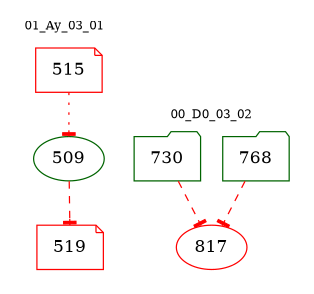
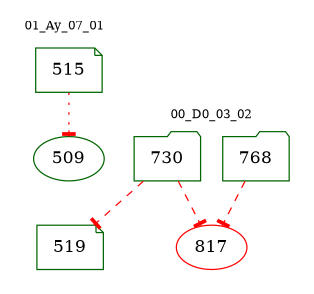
(65, 26) -> (65, 26)
(69, 70) -> (69, 70)
(69, 200) -> (132, 191)
(70, 247) -> (70, 247)
